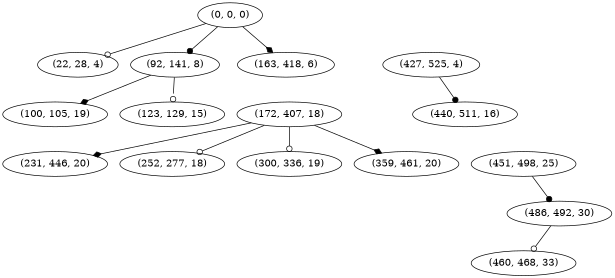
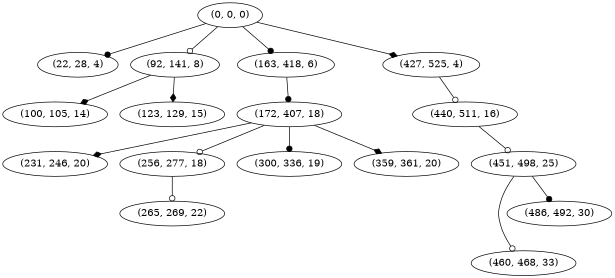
(205, 38) -> (205, 38)
(256, 38) -> (256, 38)
none -> (323, 38)
(158, 39) -> (158, 39)
(174, 85) -> (174, 85)
none -> (287, 87)
(447, 87) -> (447, 87)
(55, 114) -> (55, 114)
(289, 136) -> (289, 136)
none -> (492, 137)
(55, 164) -> (55, 164)
(172, 164) -> (172, 164)
(406, 164) -> (406, 164)
none -> (172, 214)
(543, 236) -> (499, 211)
